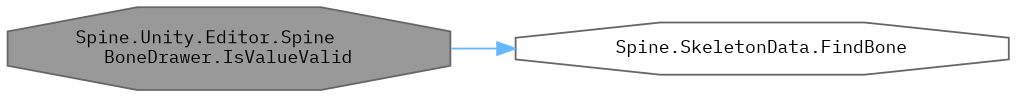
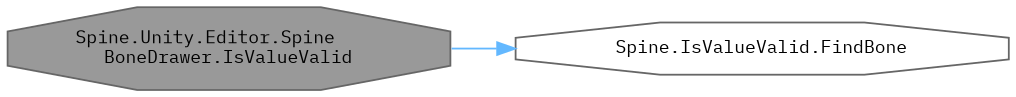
(762, 49) -> (762, 49)
